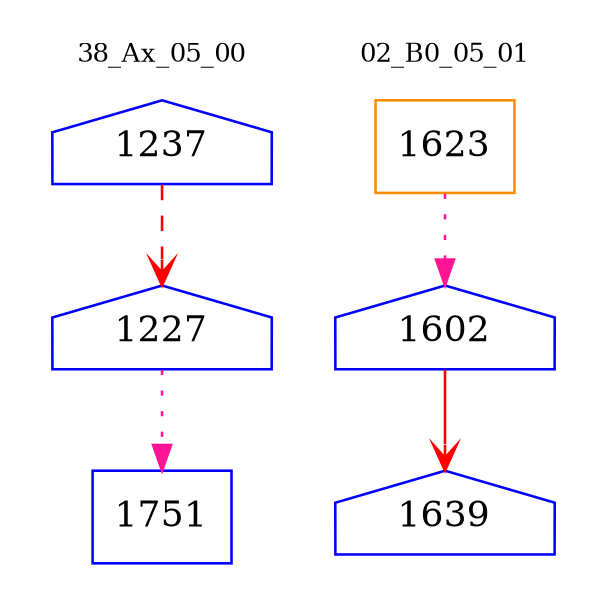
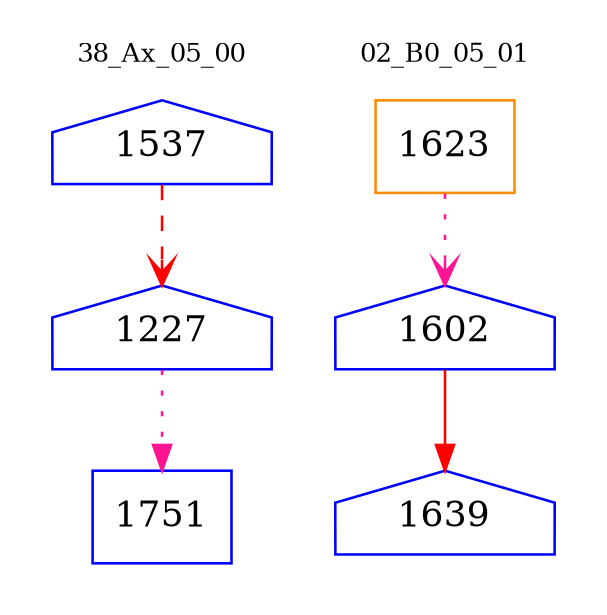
(162, 147) -> (162, 147)
(445, 227) -> (445, 227)
(445, 407) -> (445, 407)
